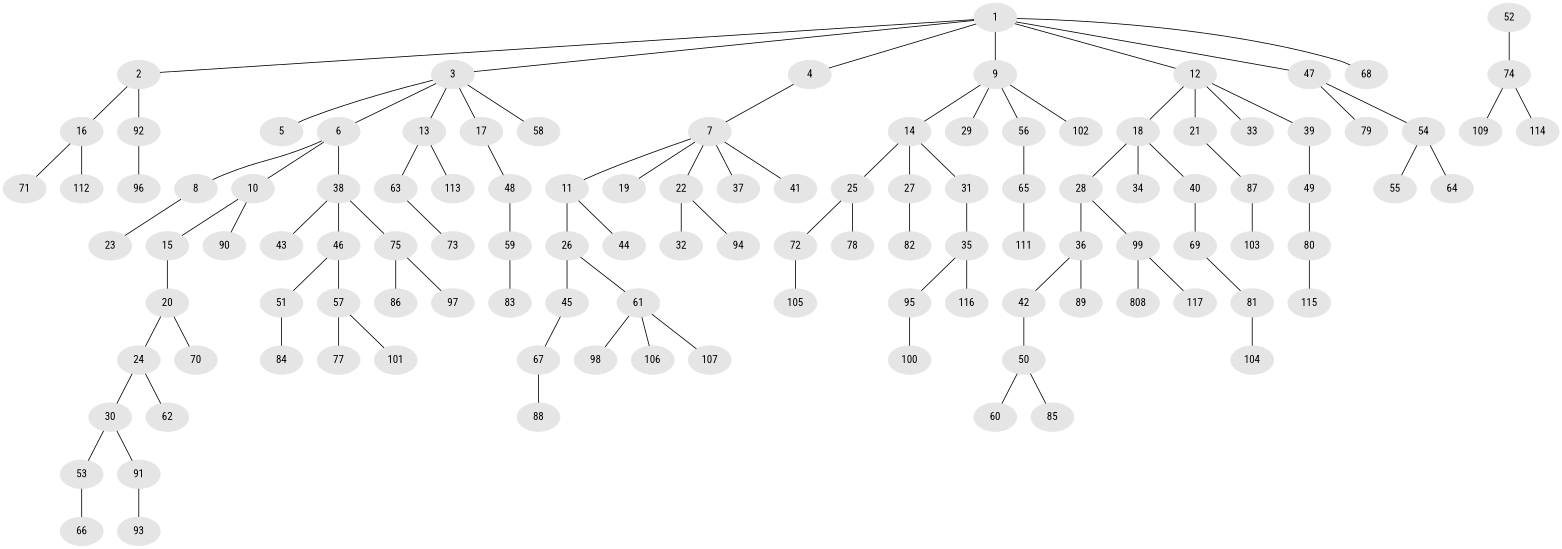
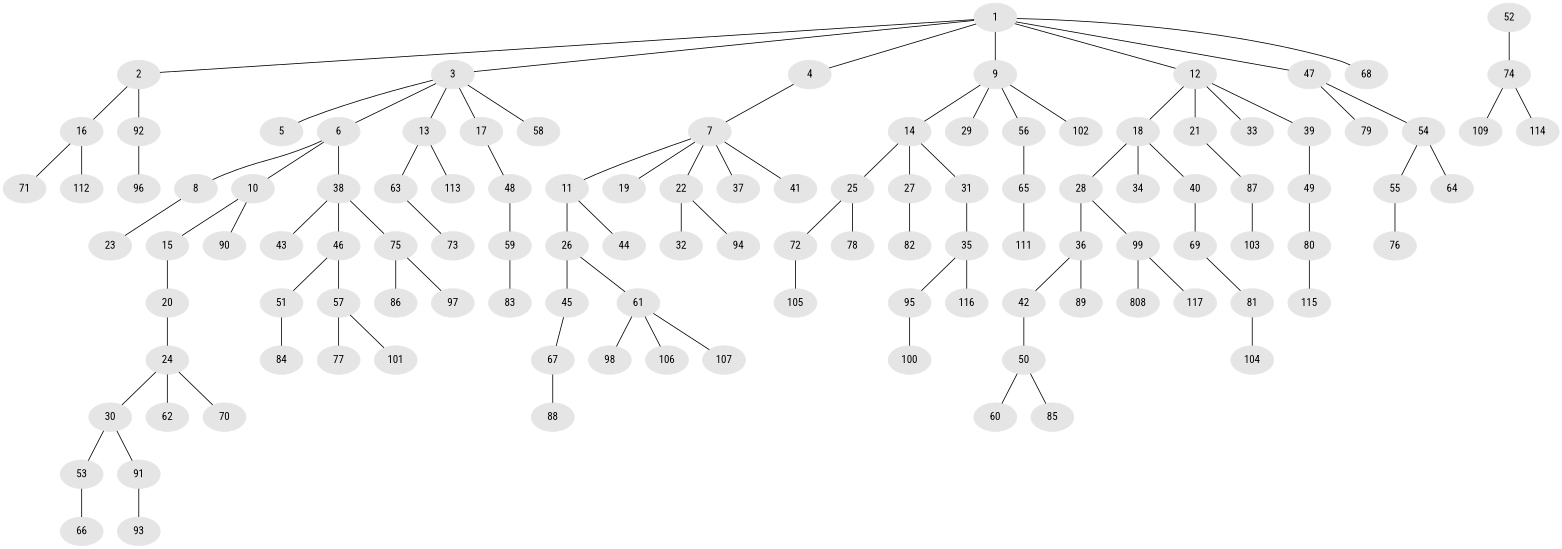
none -> (1395, 246)
(182, 332) -> (196, 389)
